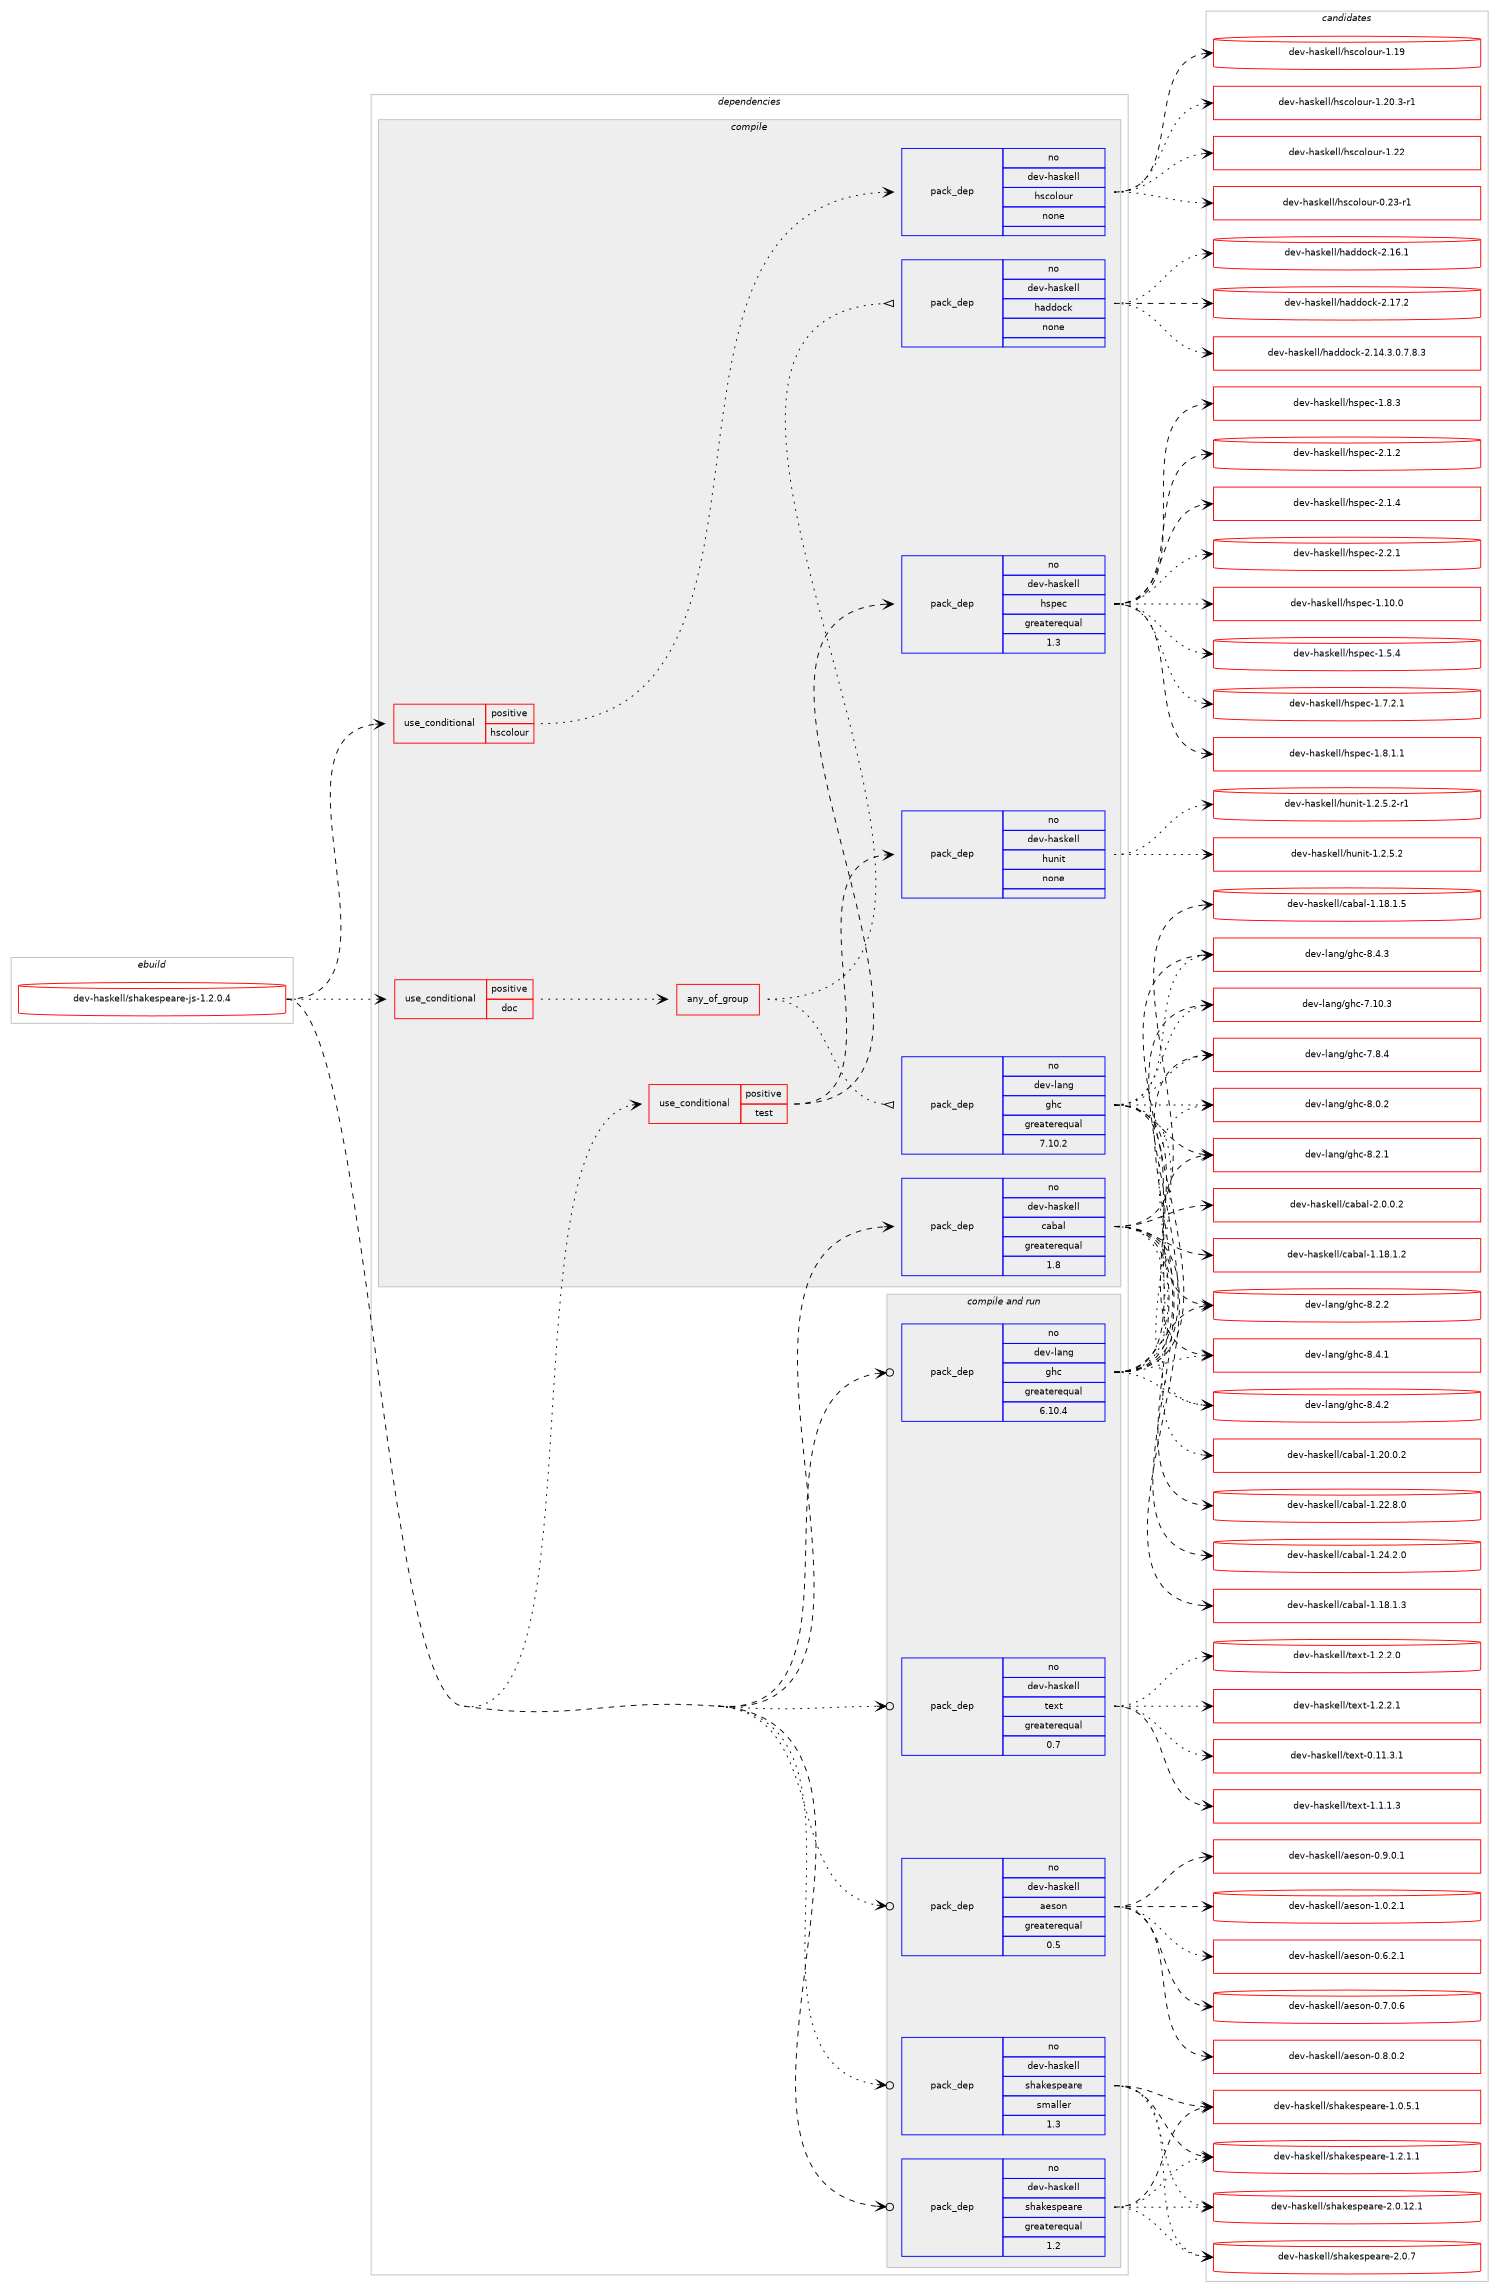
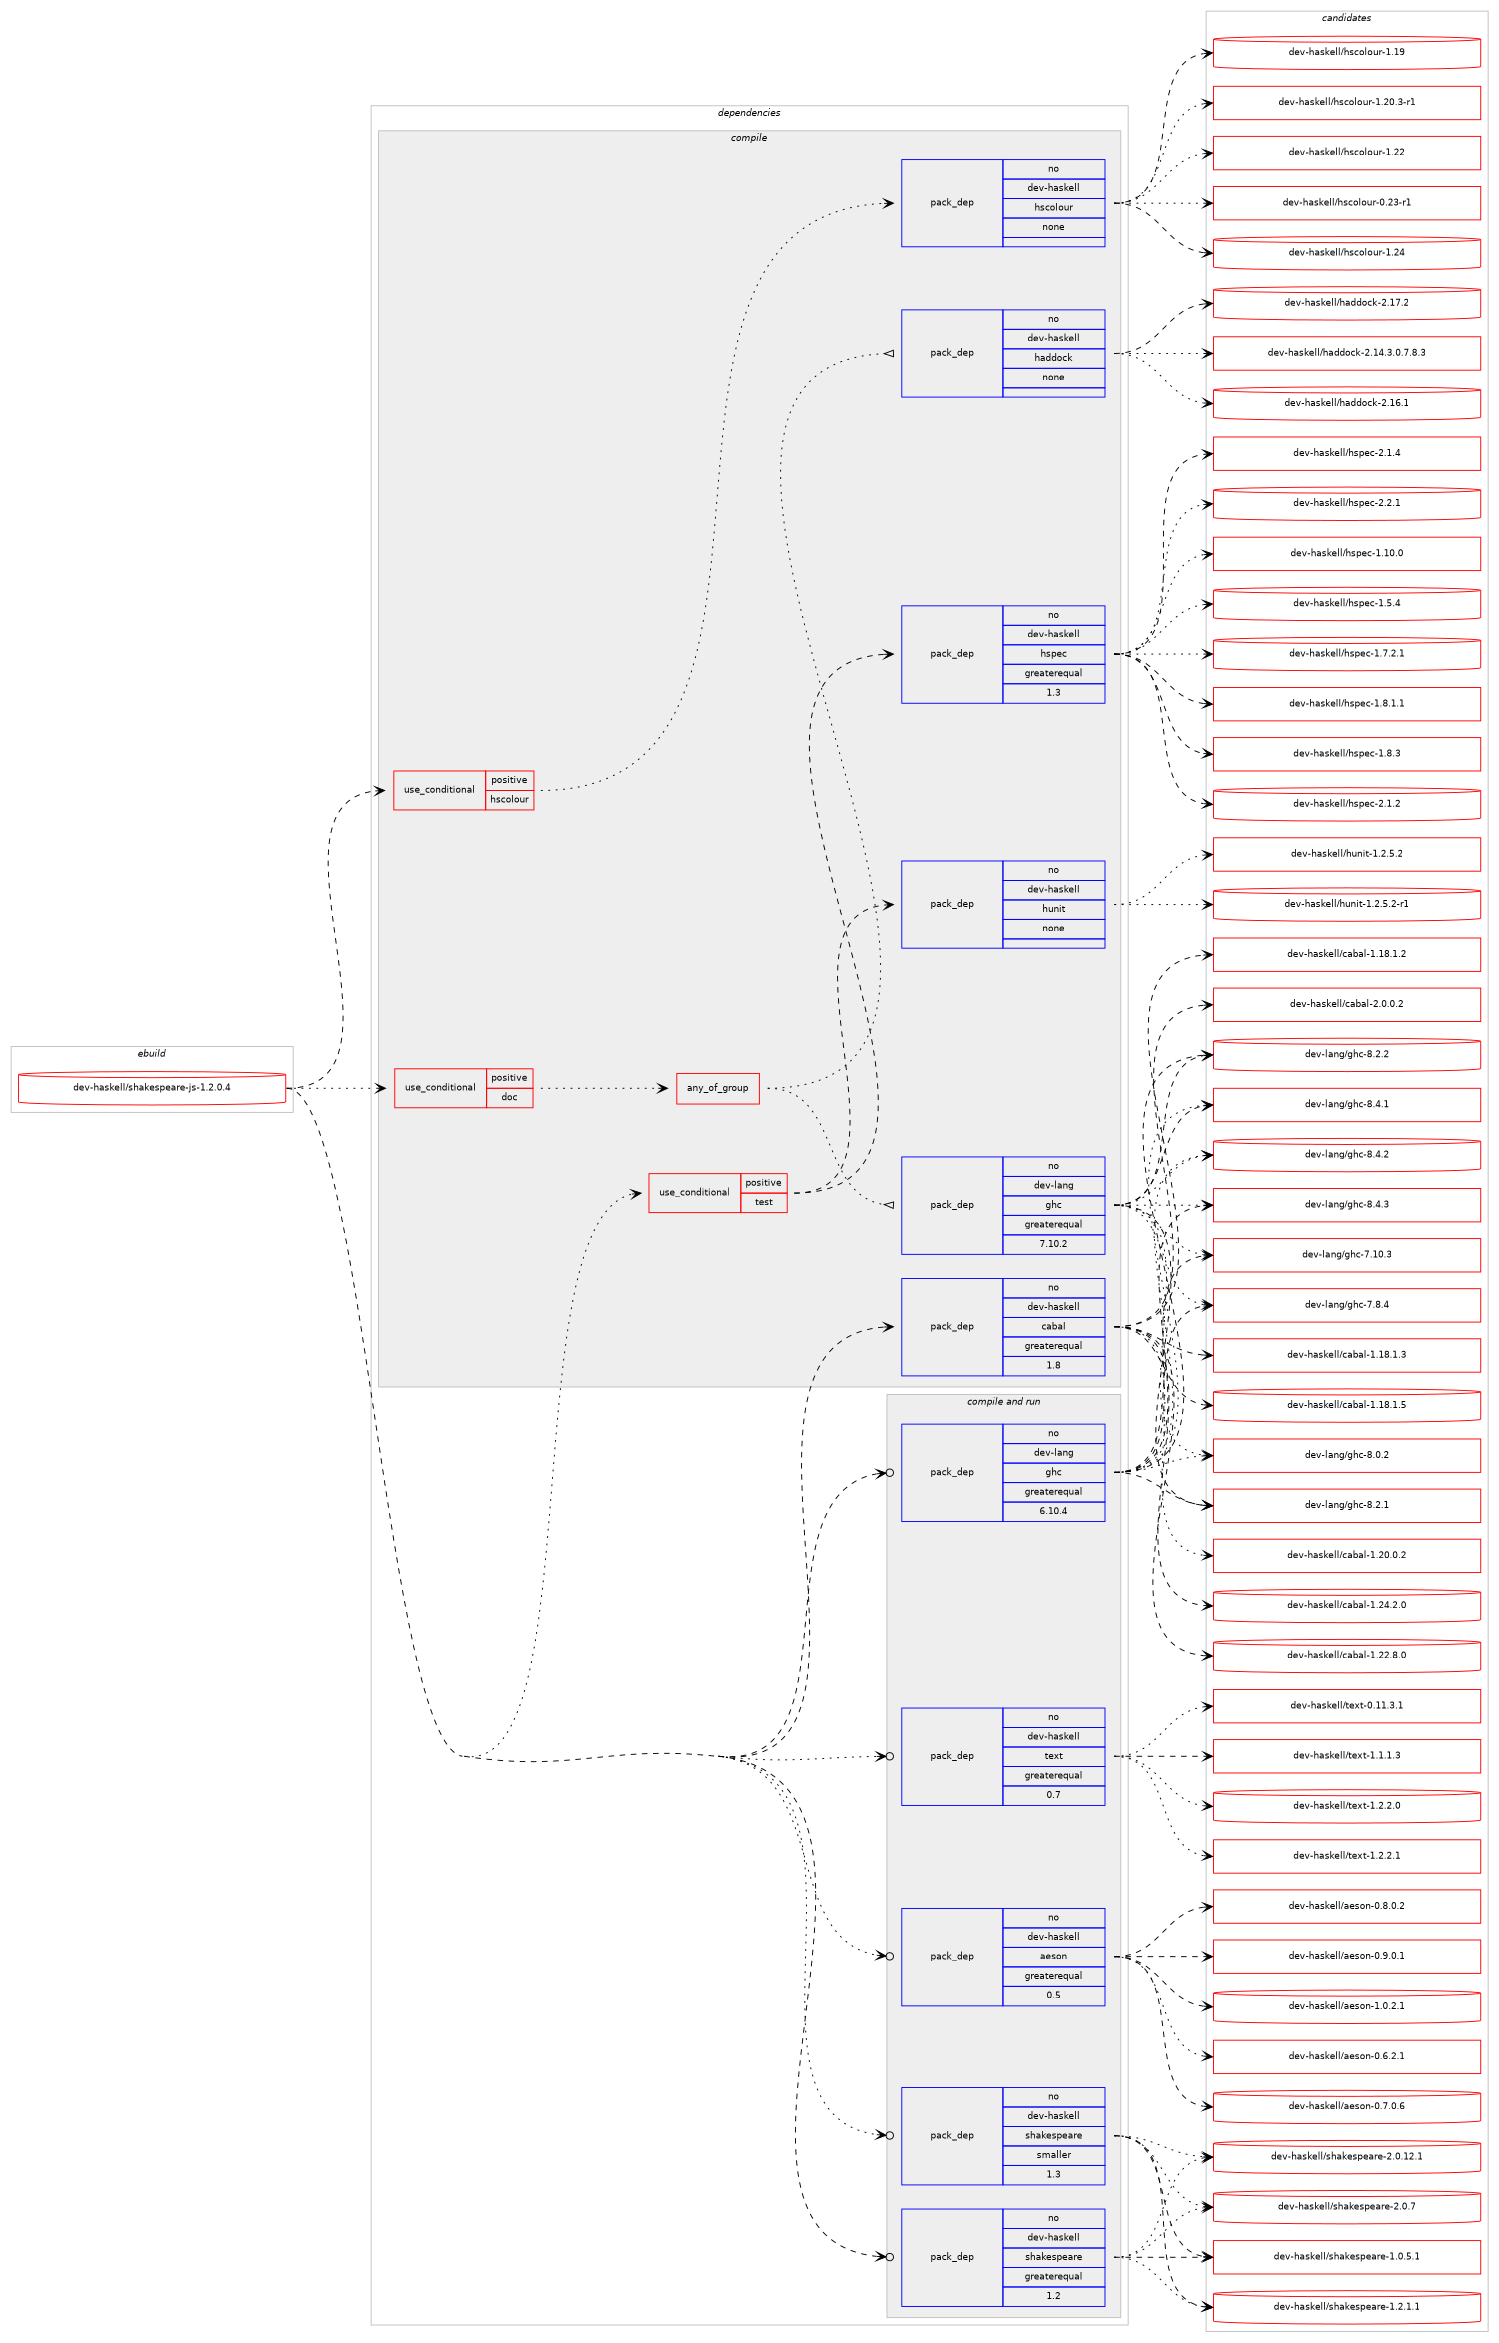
none -> (1347, 253)
